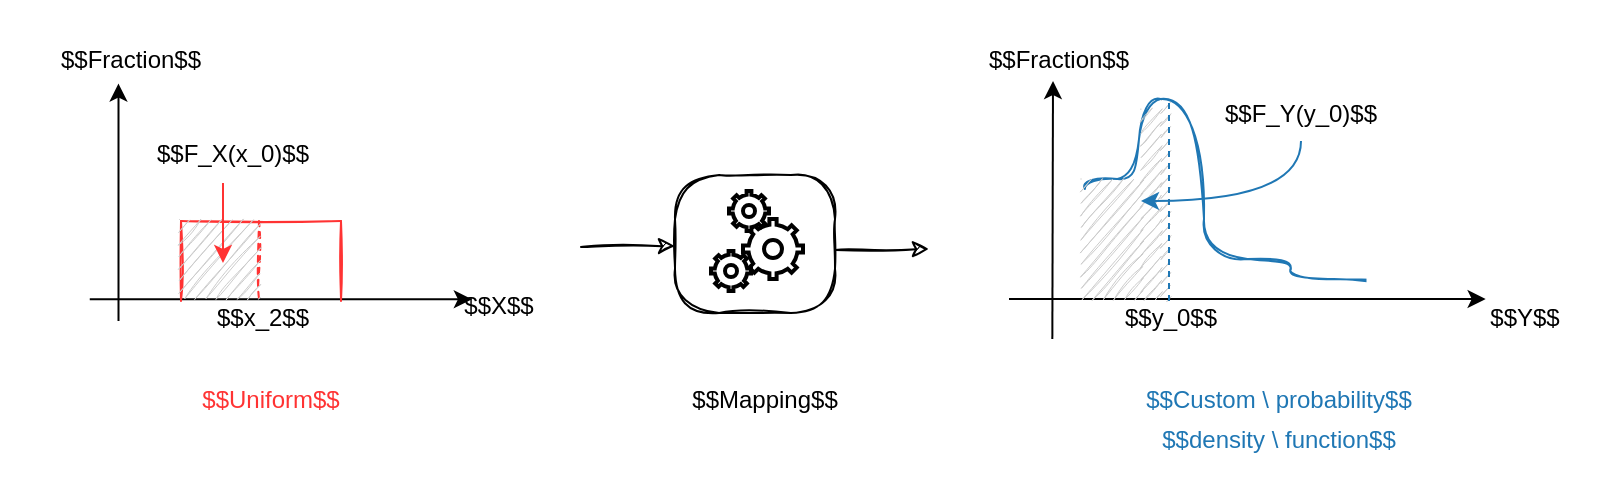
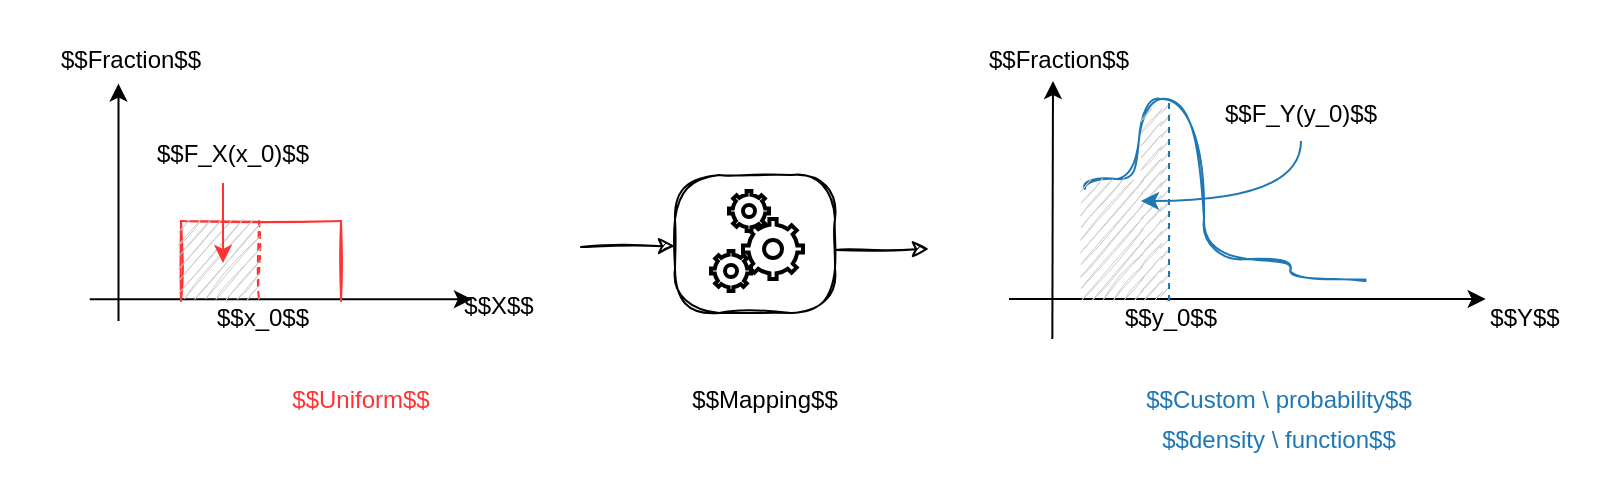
(264, 319) -> (264, 319)
(271, 401) -> (361, 401)
